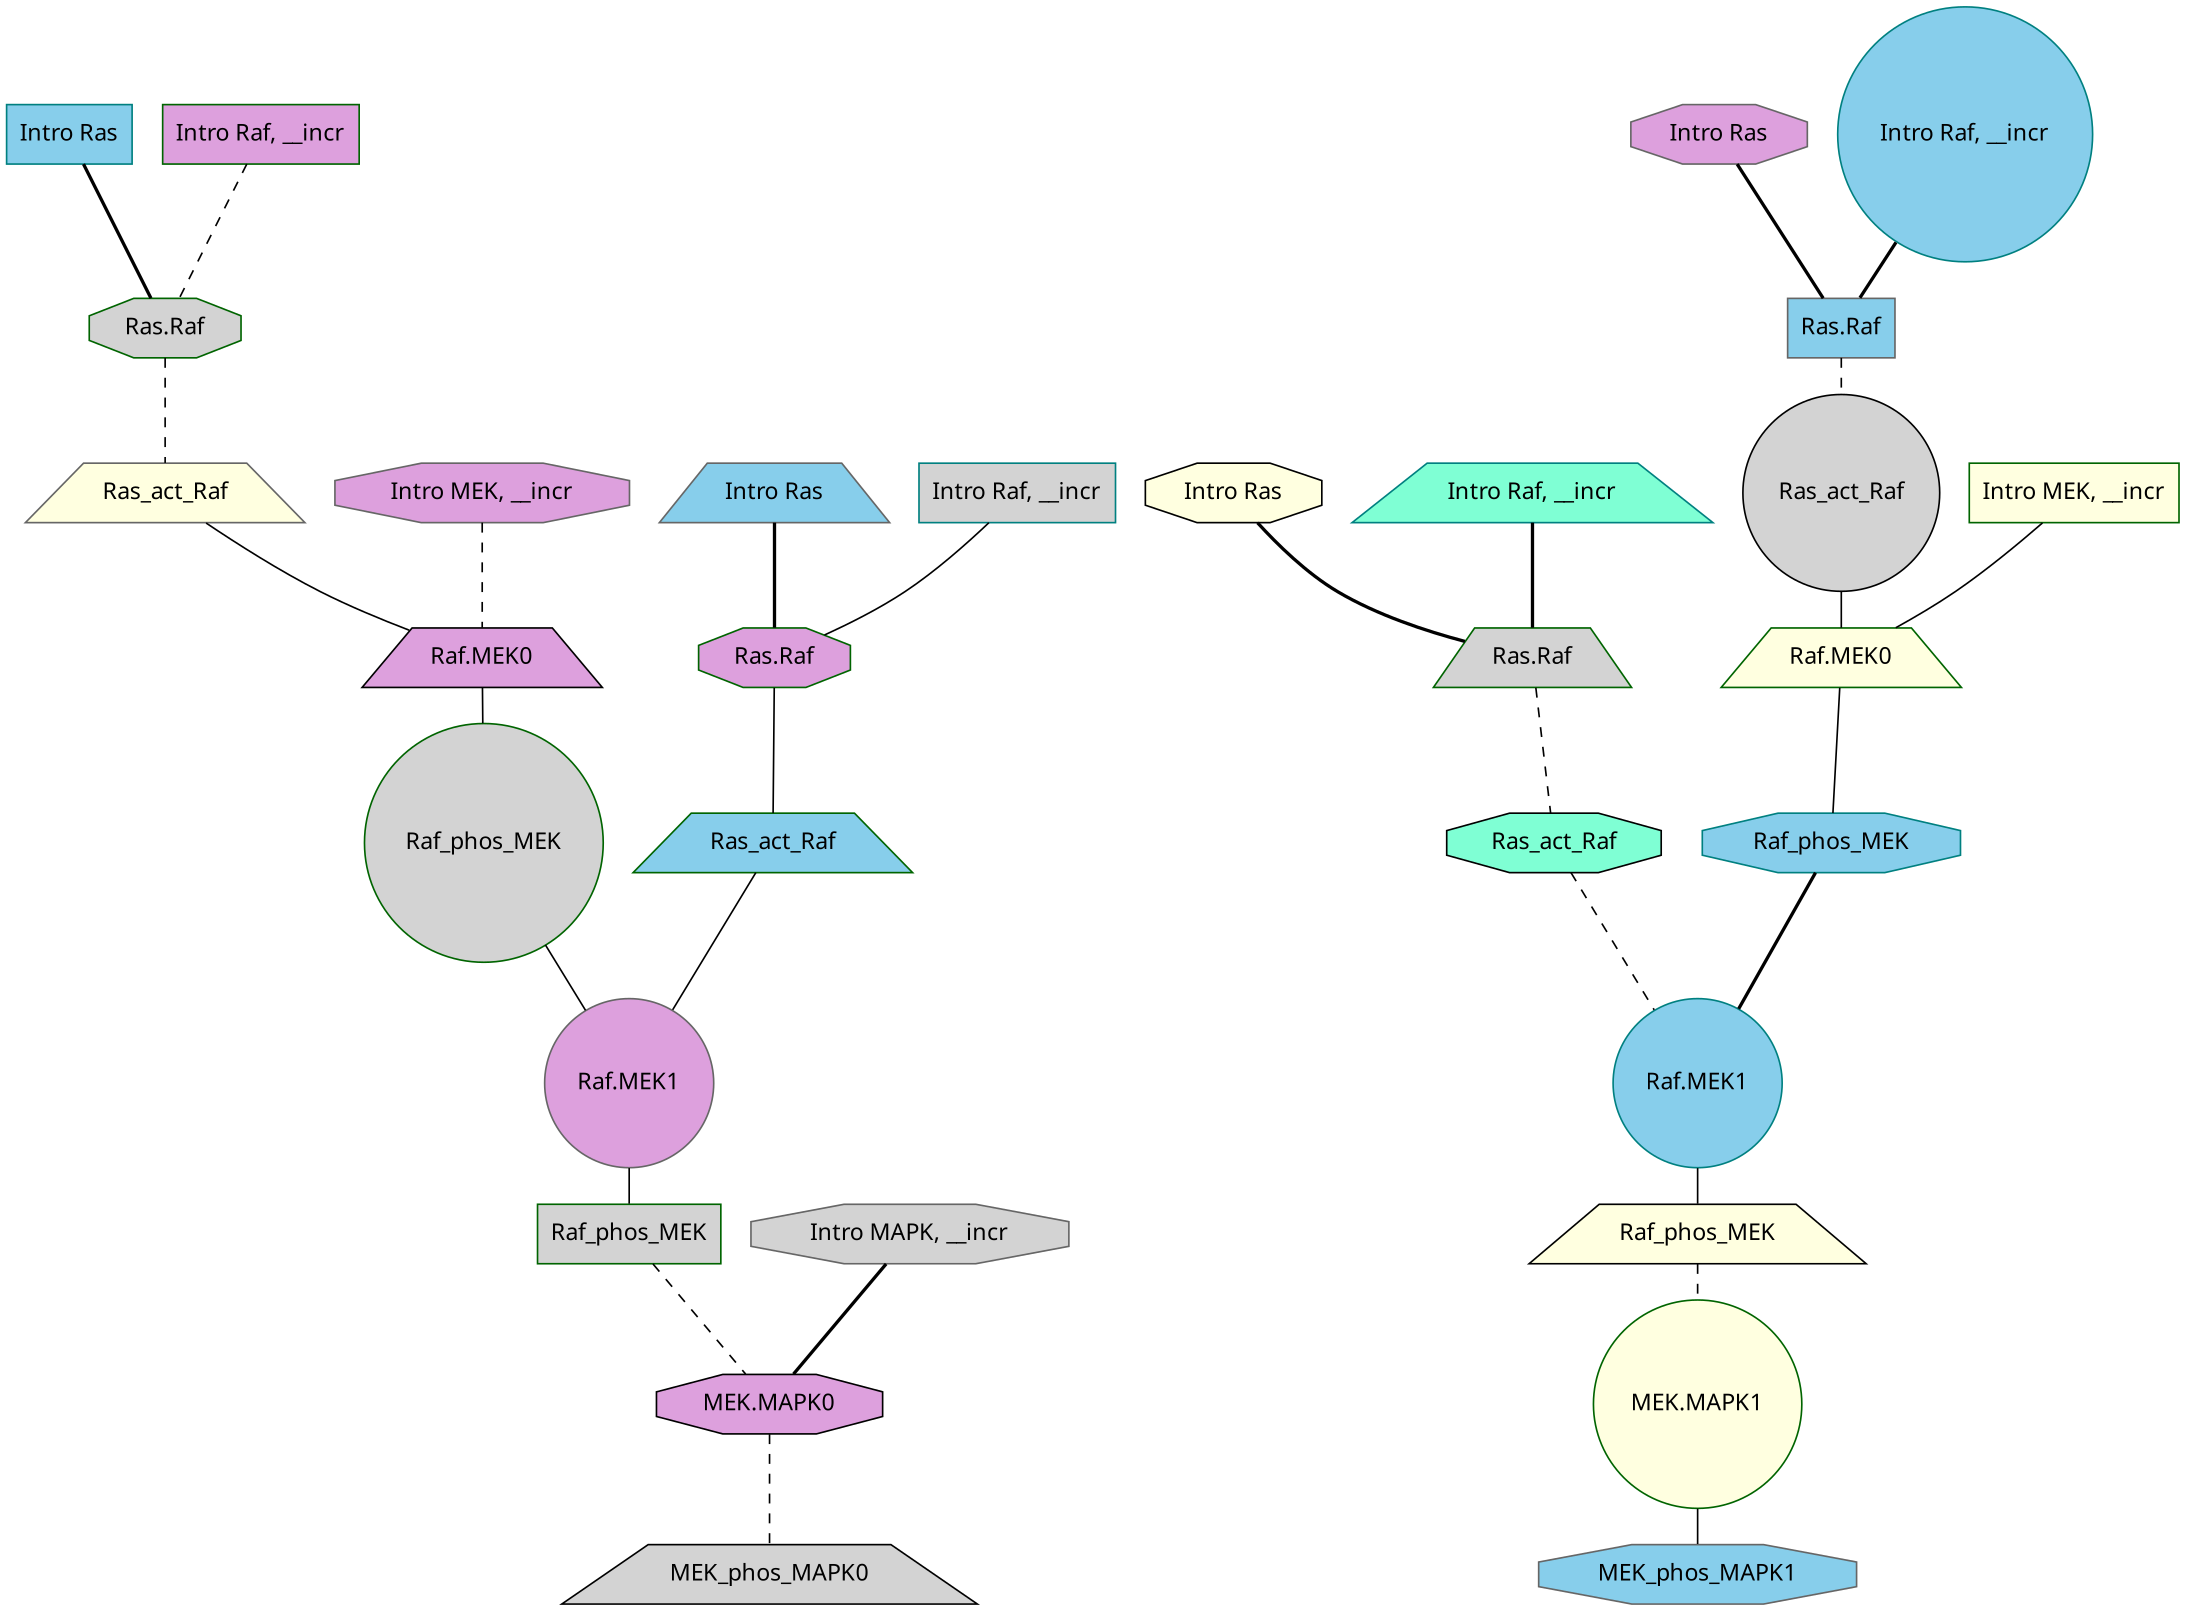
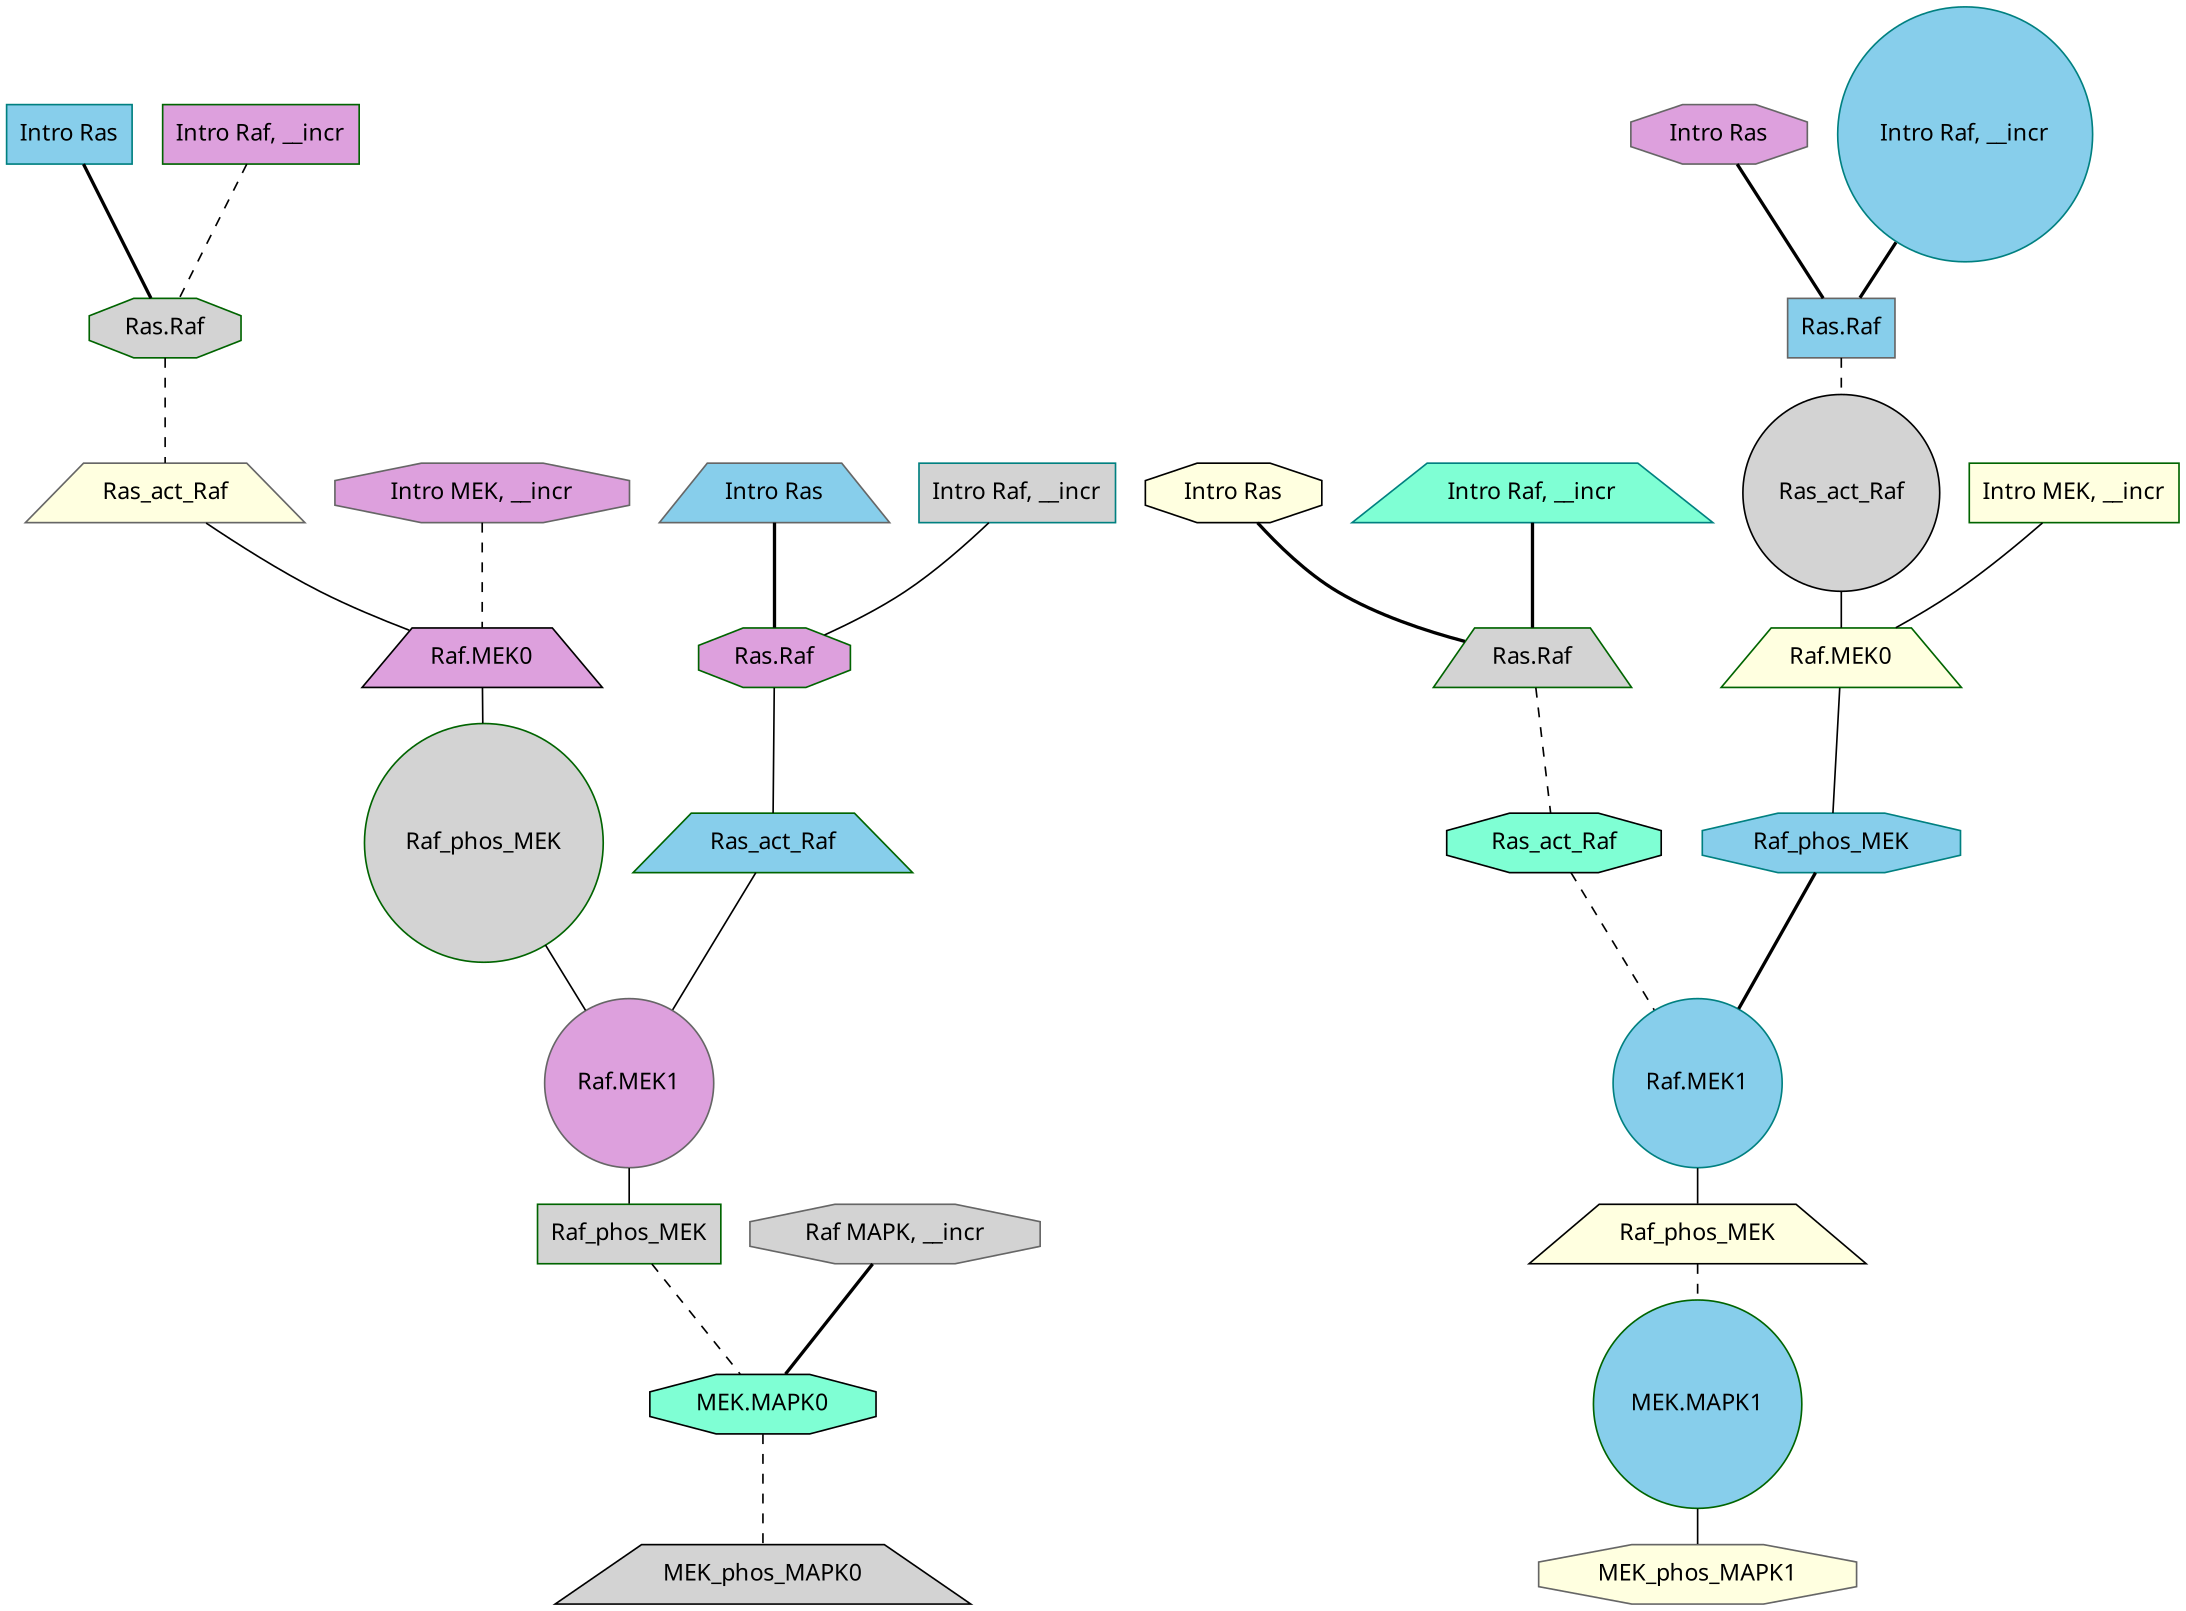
(910, 1234) -> (895, 1234)
(770, 1404) -> (763, 1404)
(1698, 1404) -> (1698, 1404)
(1698, 1574) -> (1698, 1574)
